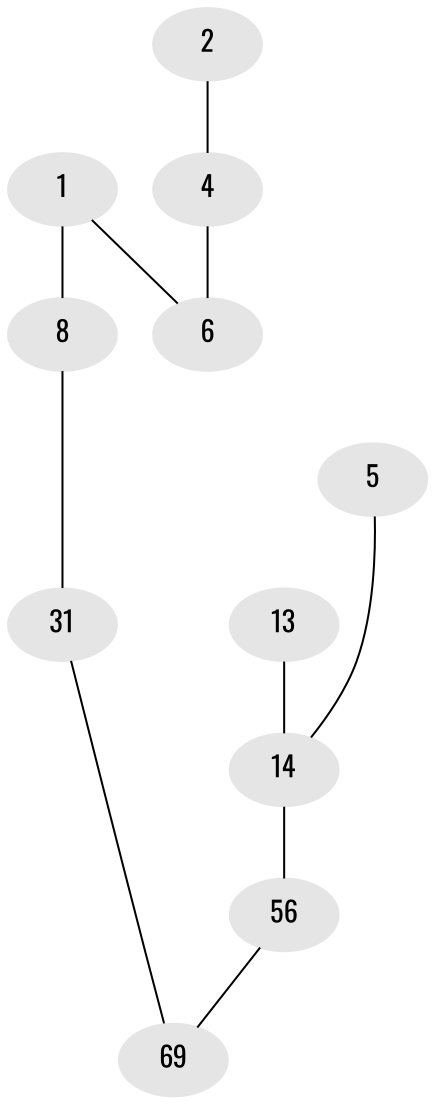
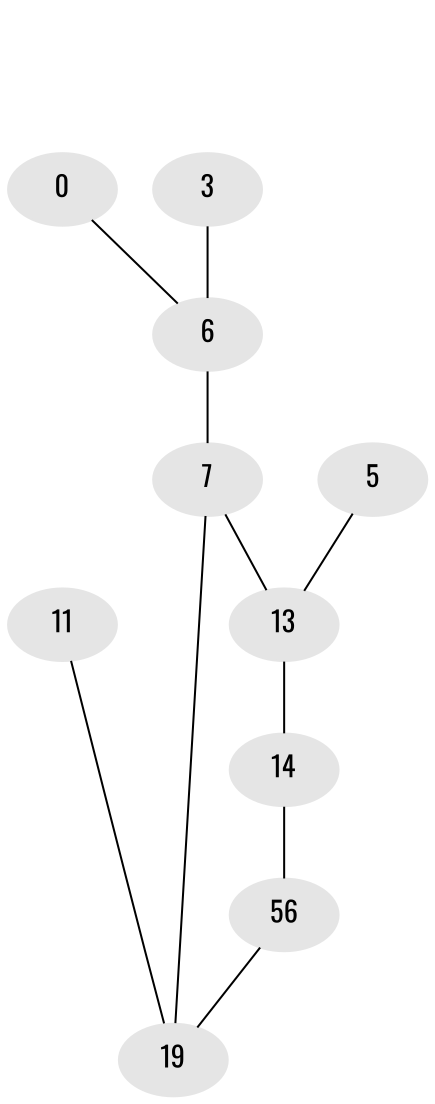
(208, 44) -> none
(62, 189) -> (62, 189)
(208, 189) -> (208, 189)
(62, 335) -> none
none -> (208, 480)
(62, 625) -> (62, 625)
(365, 634) -> (328, 552)
(173, 1060) -> (173, 1060)
